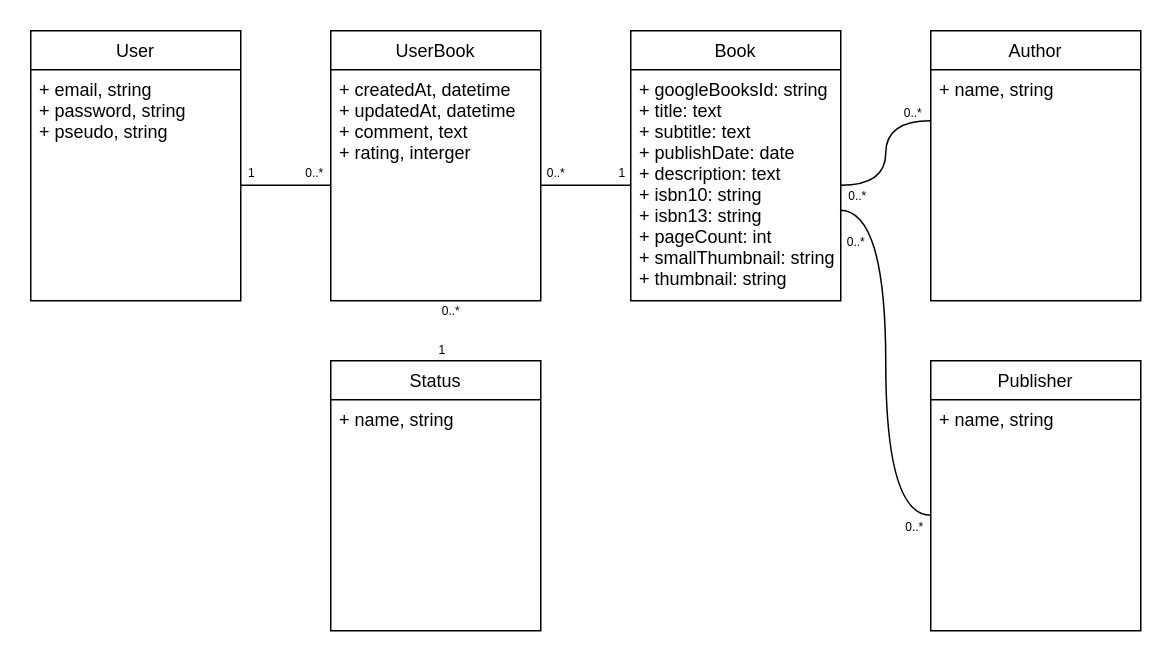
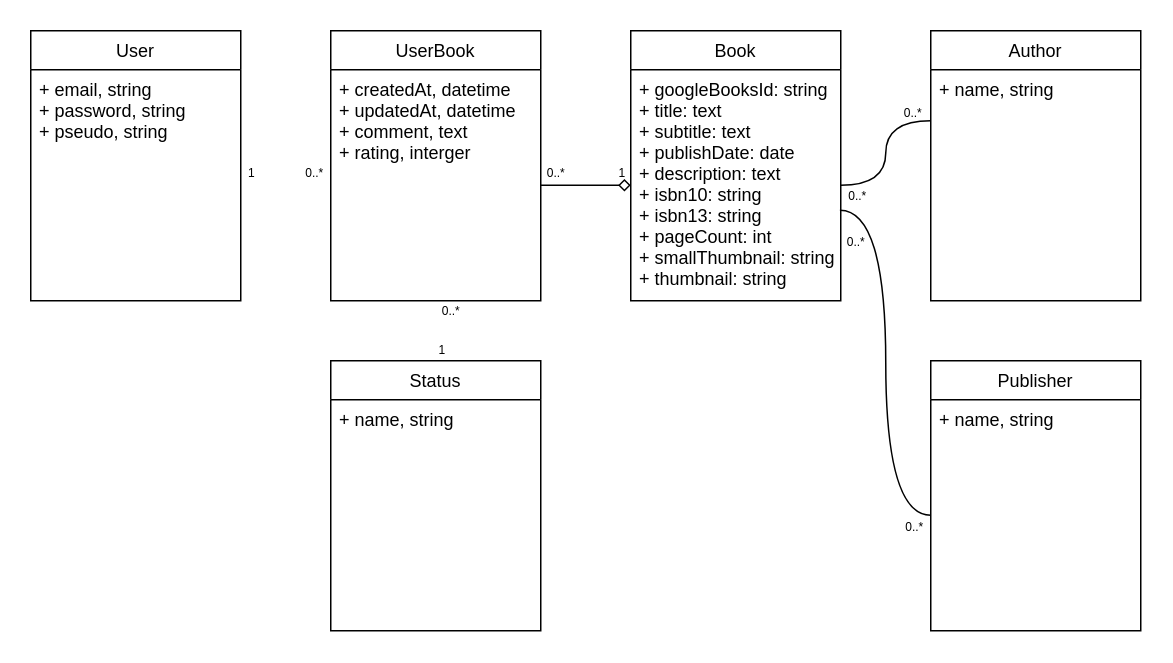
(286, 185) -> none
(623, 185) -> (618, 185)
